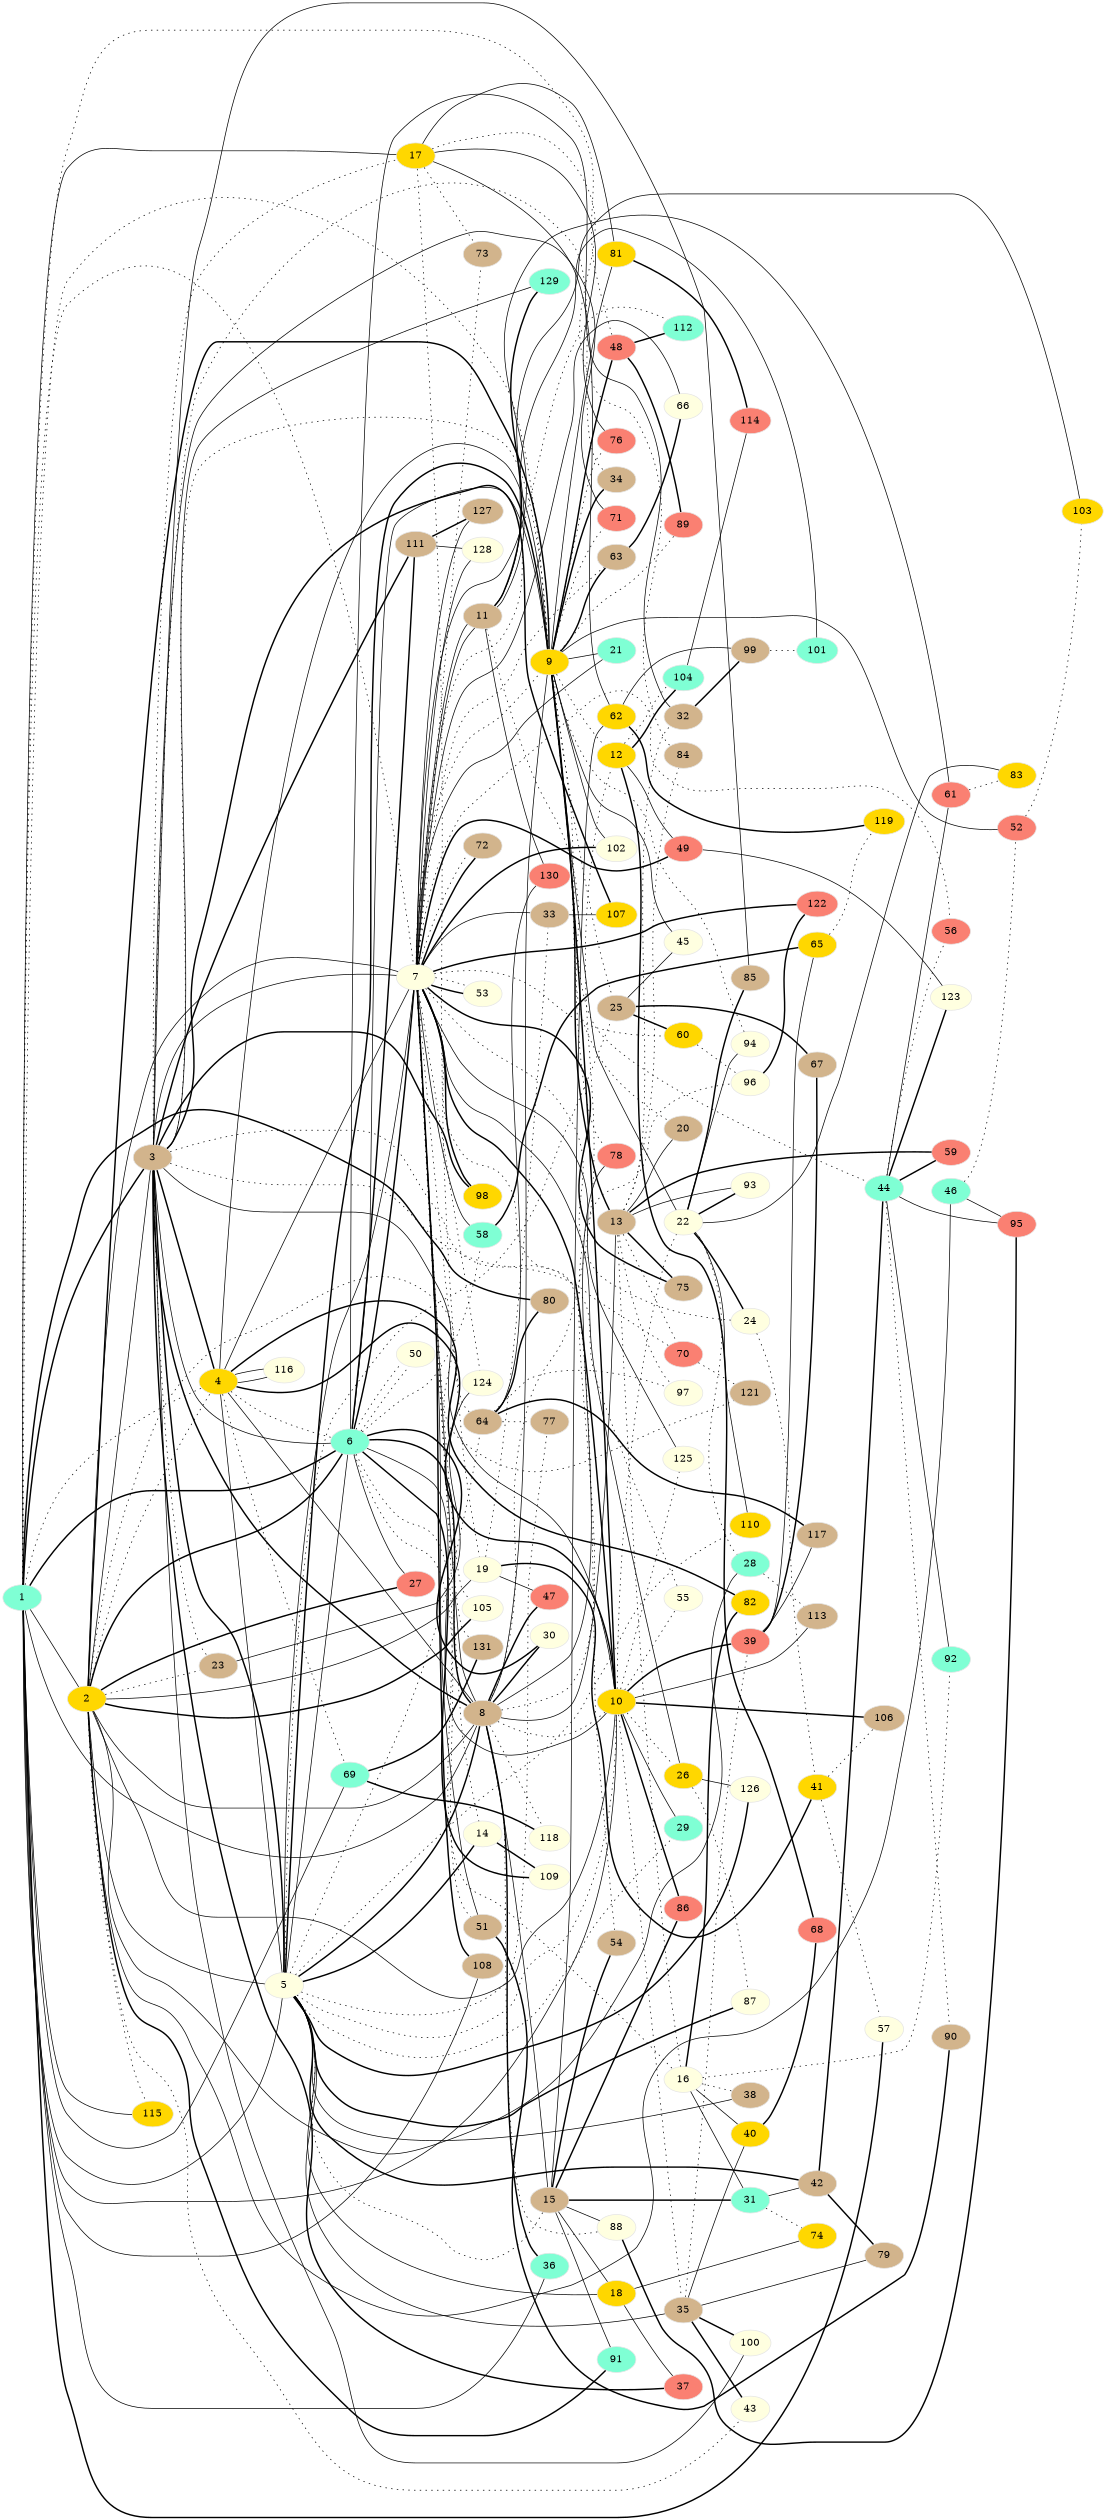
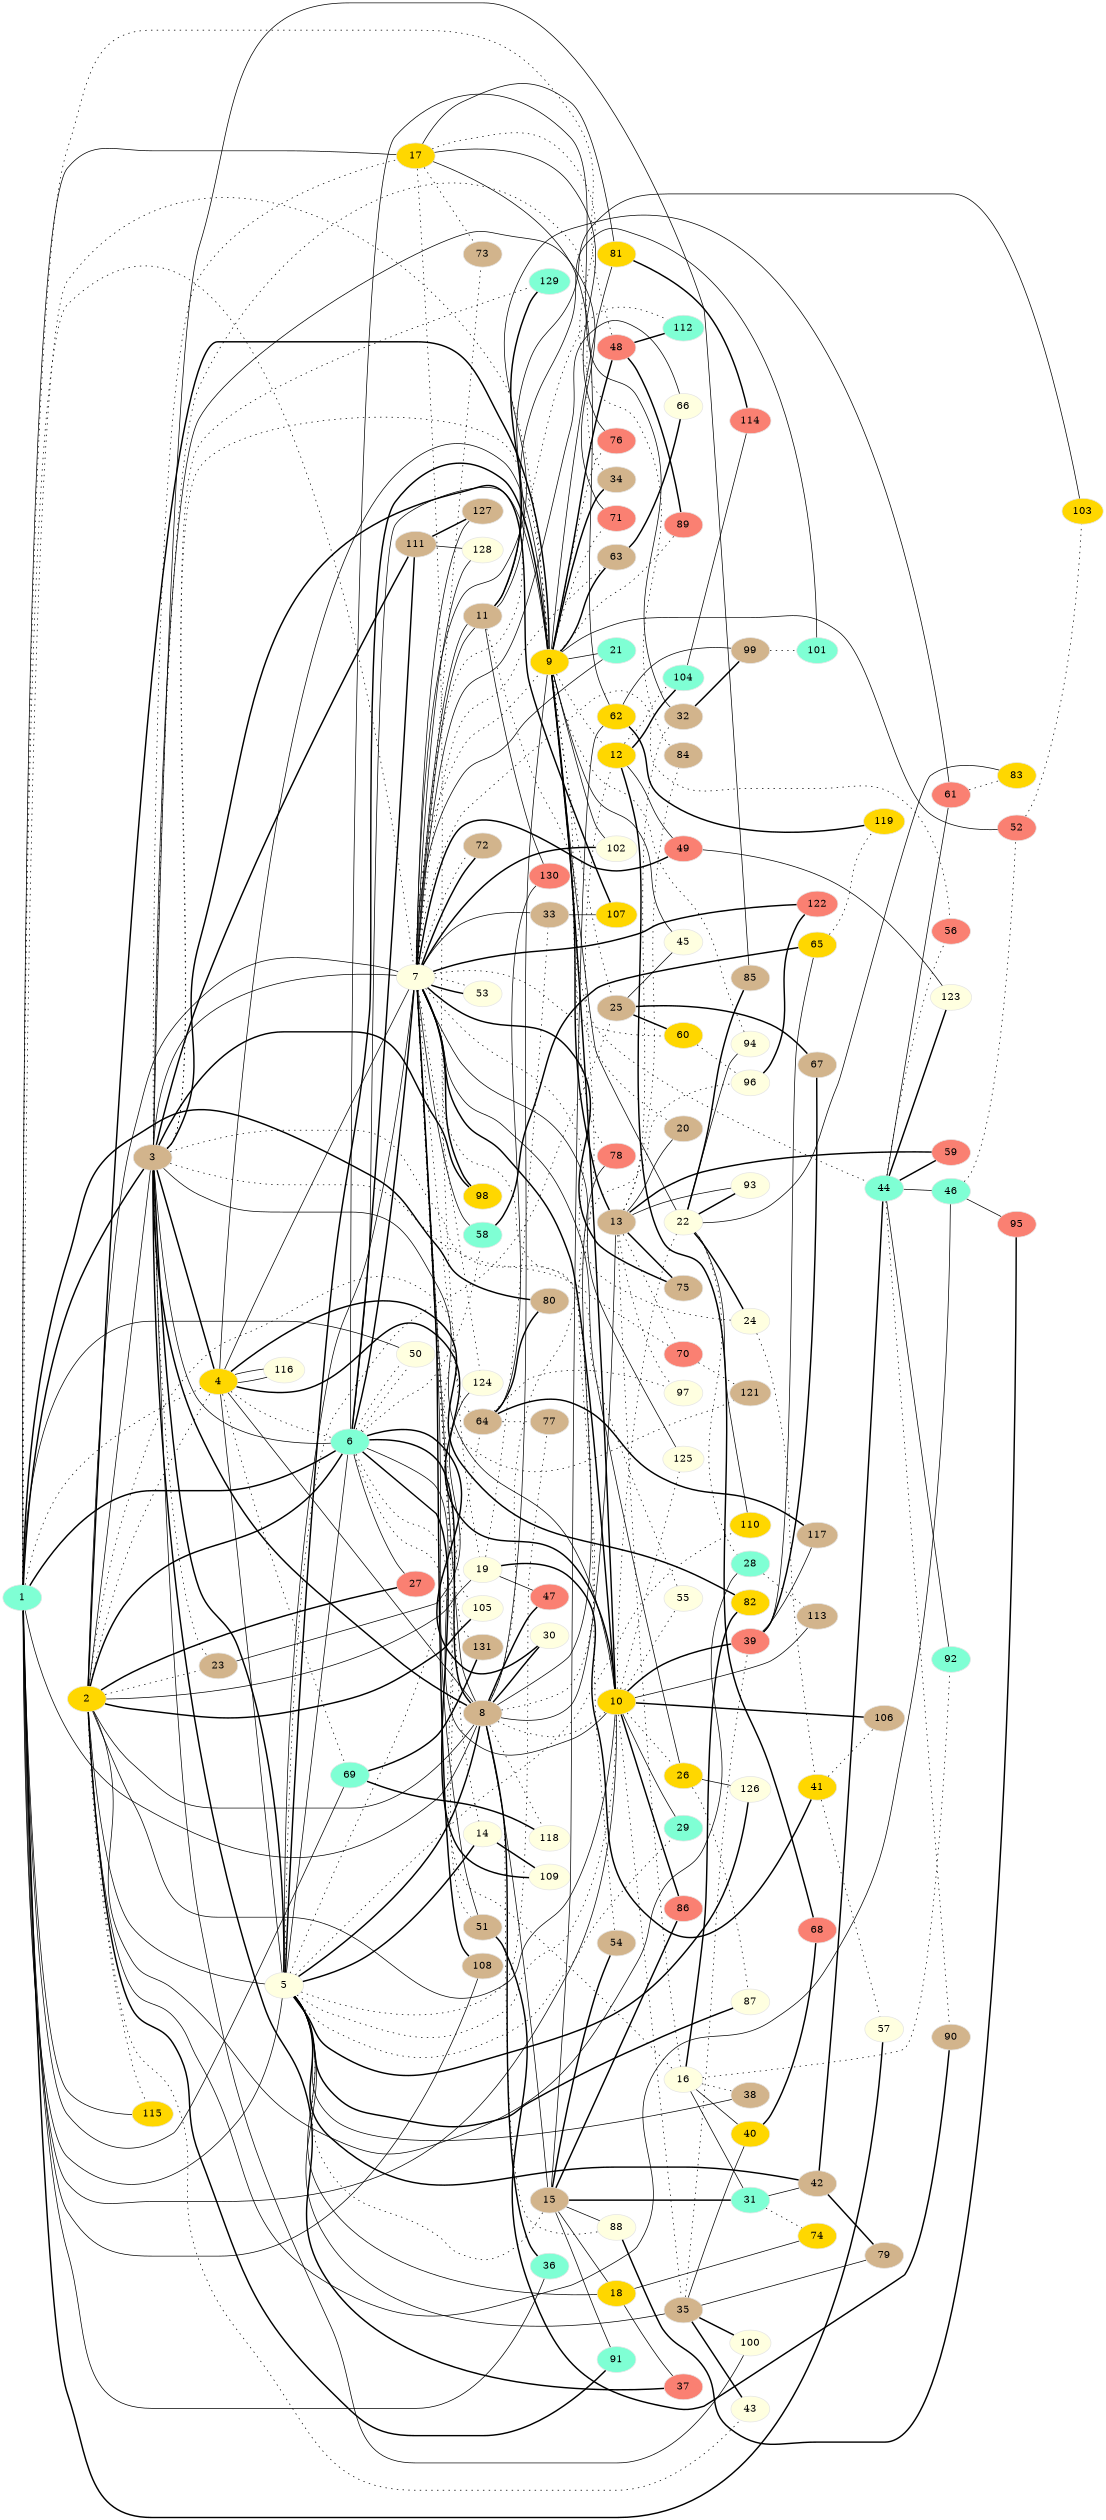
(190, 478) -> (190, 478)
(944, 1214) -> (918, 1190)
(54, 1648) -> (118, 1329)
